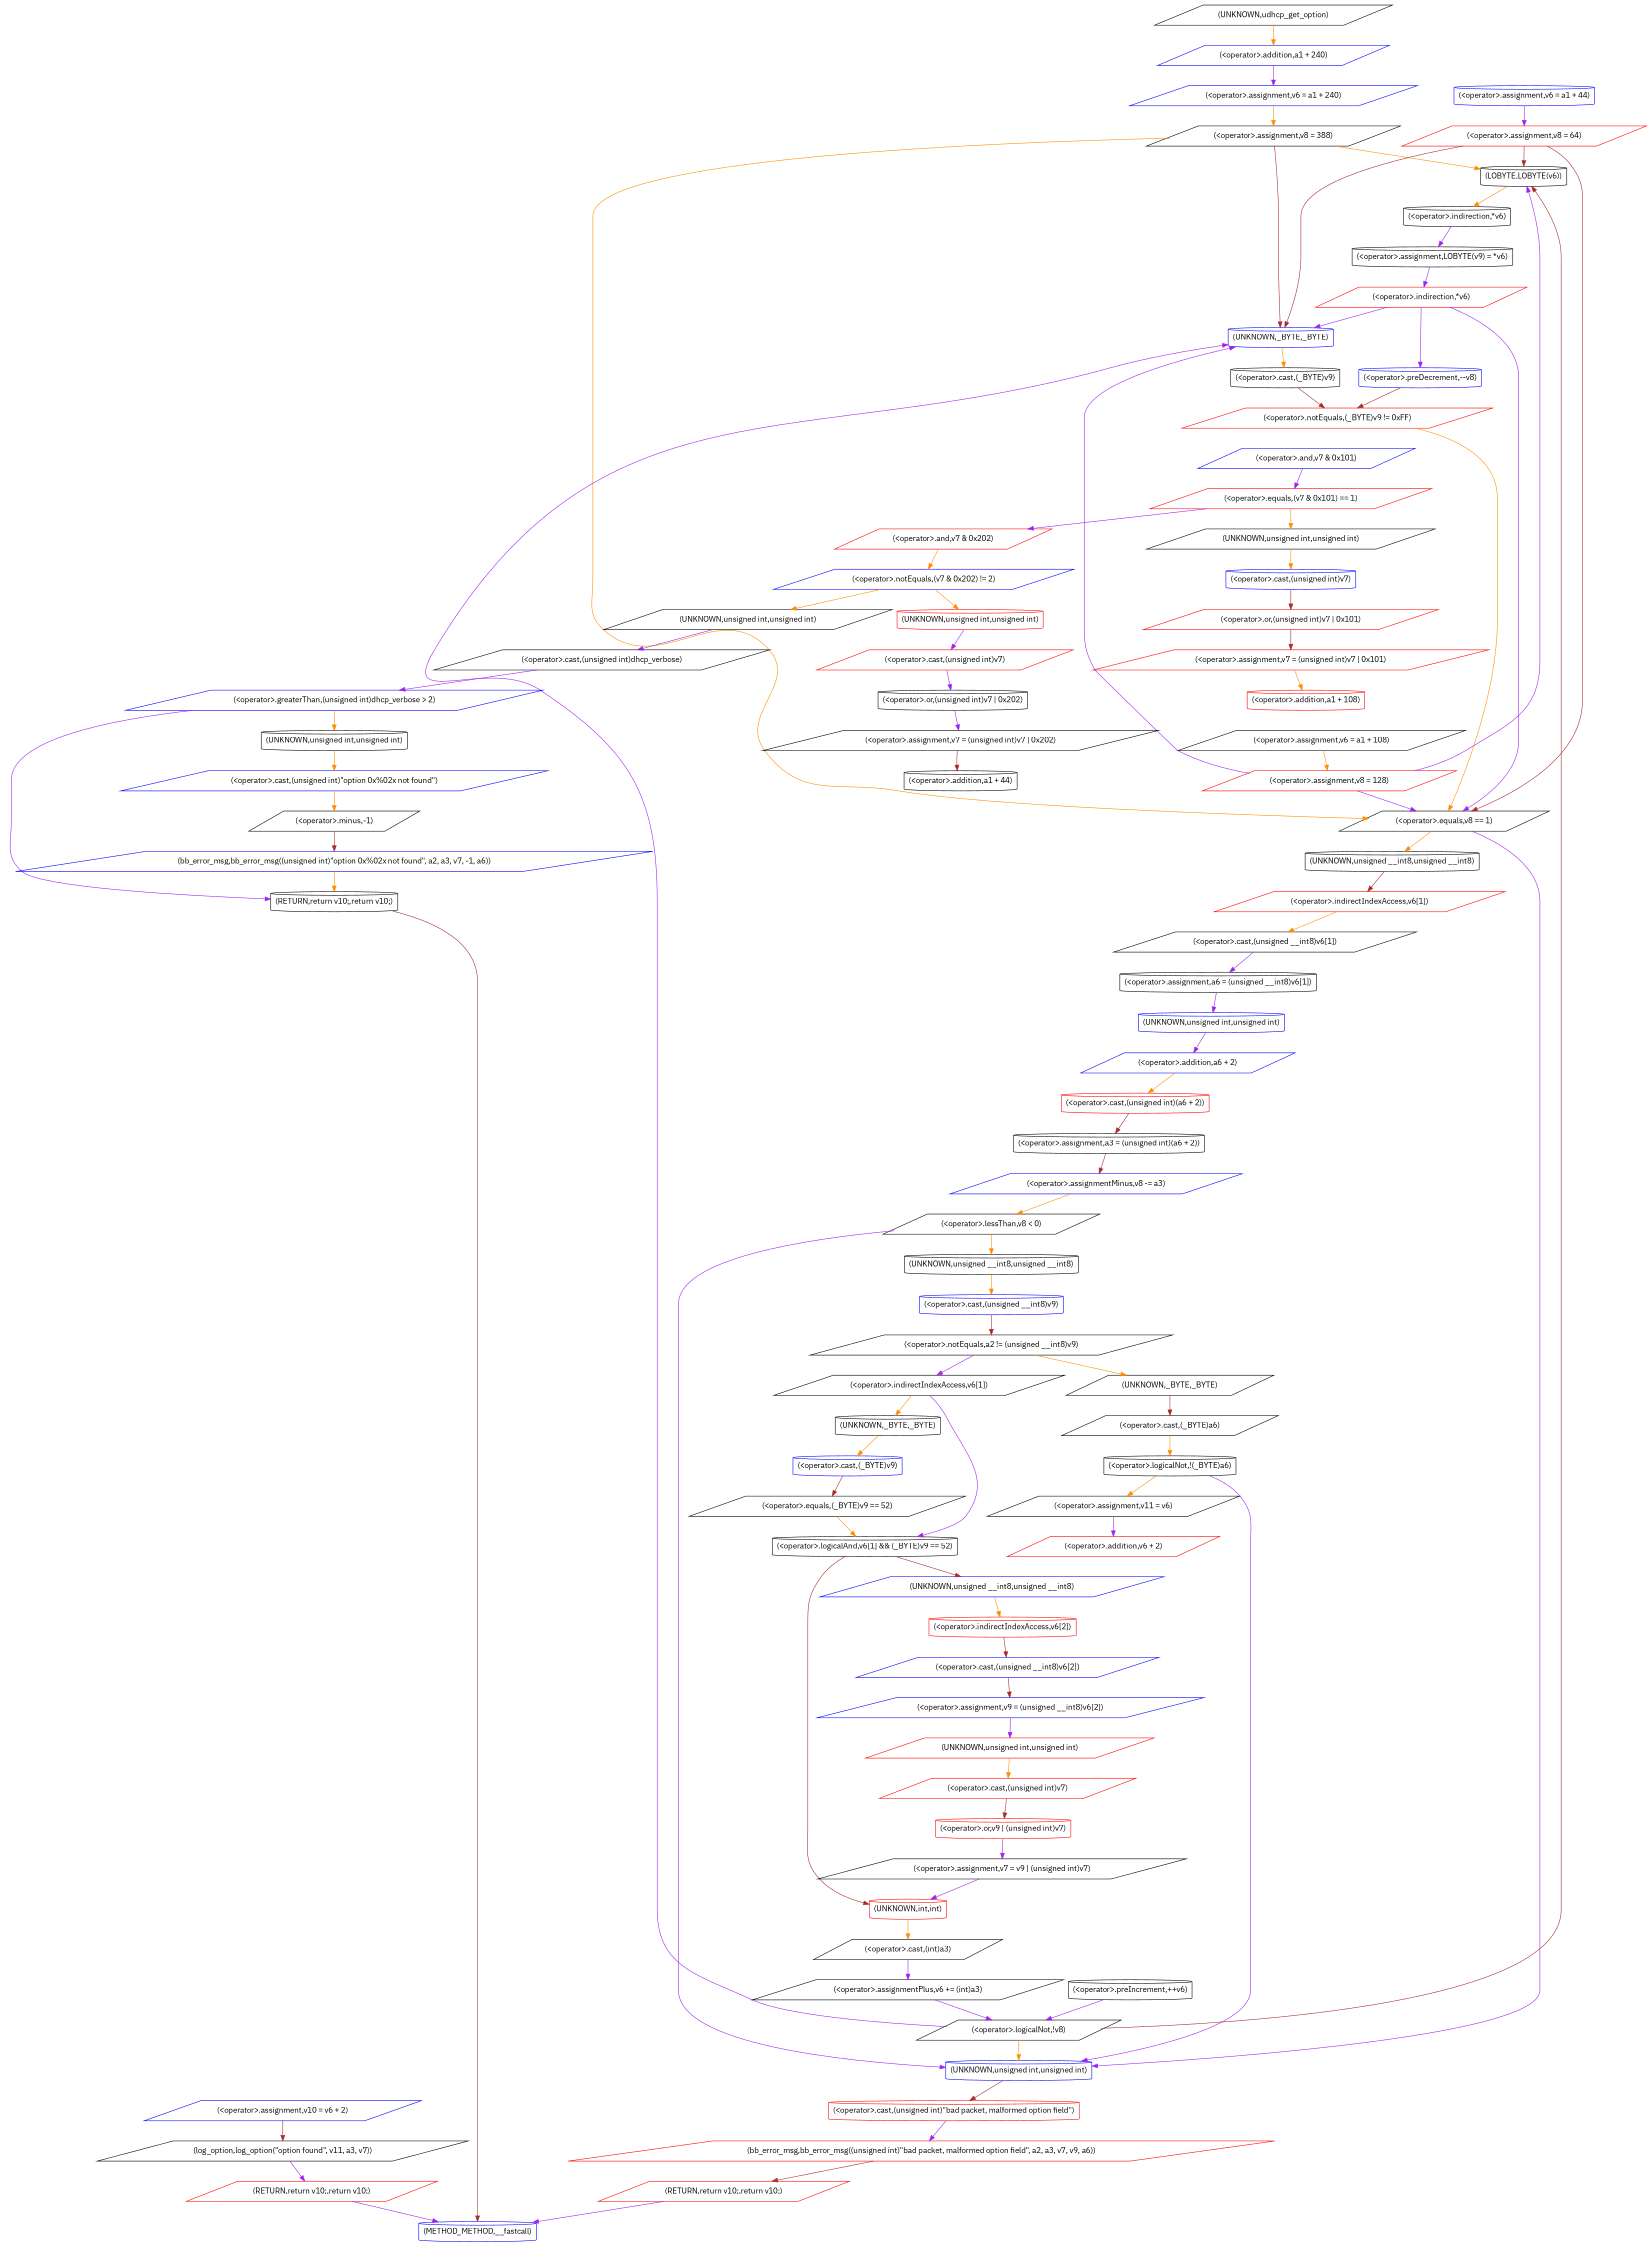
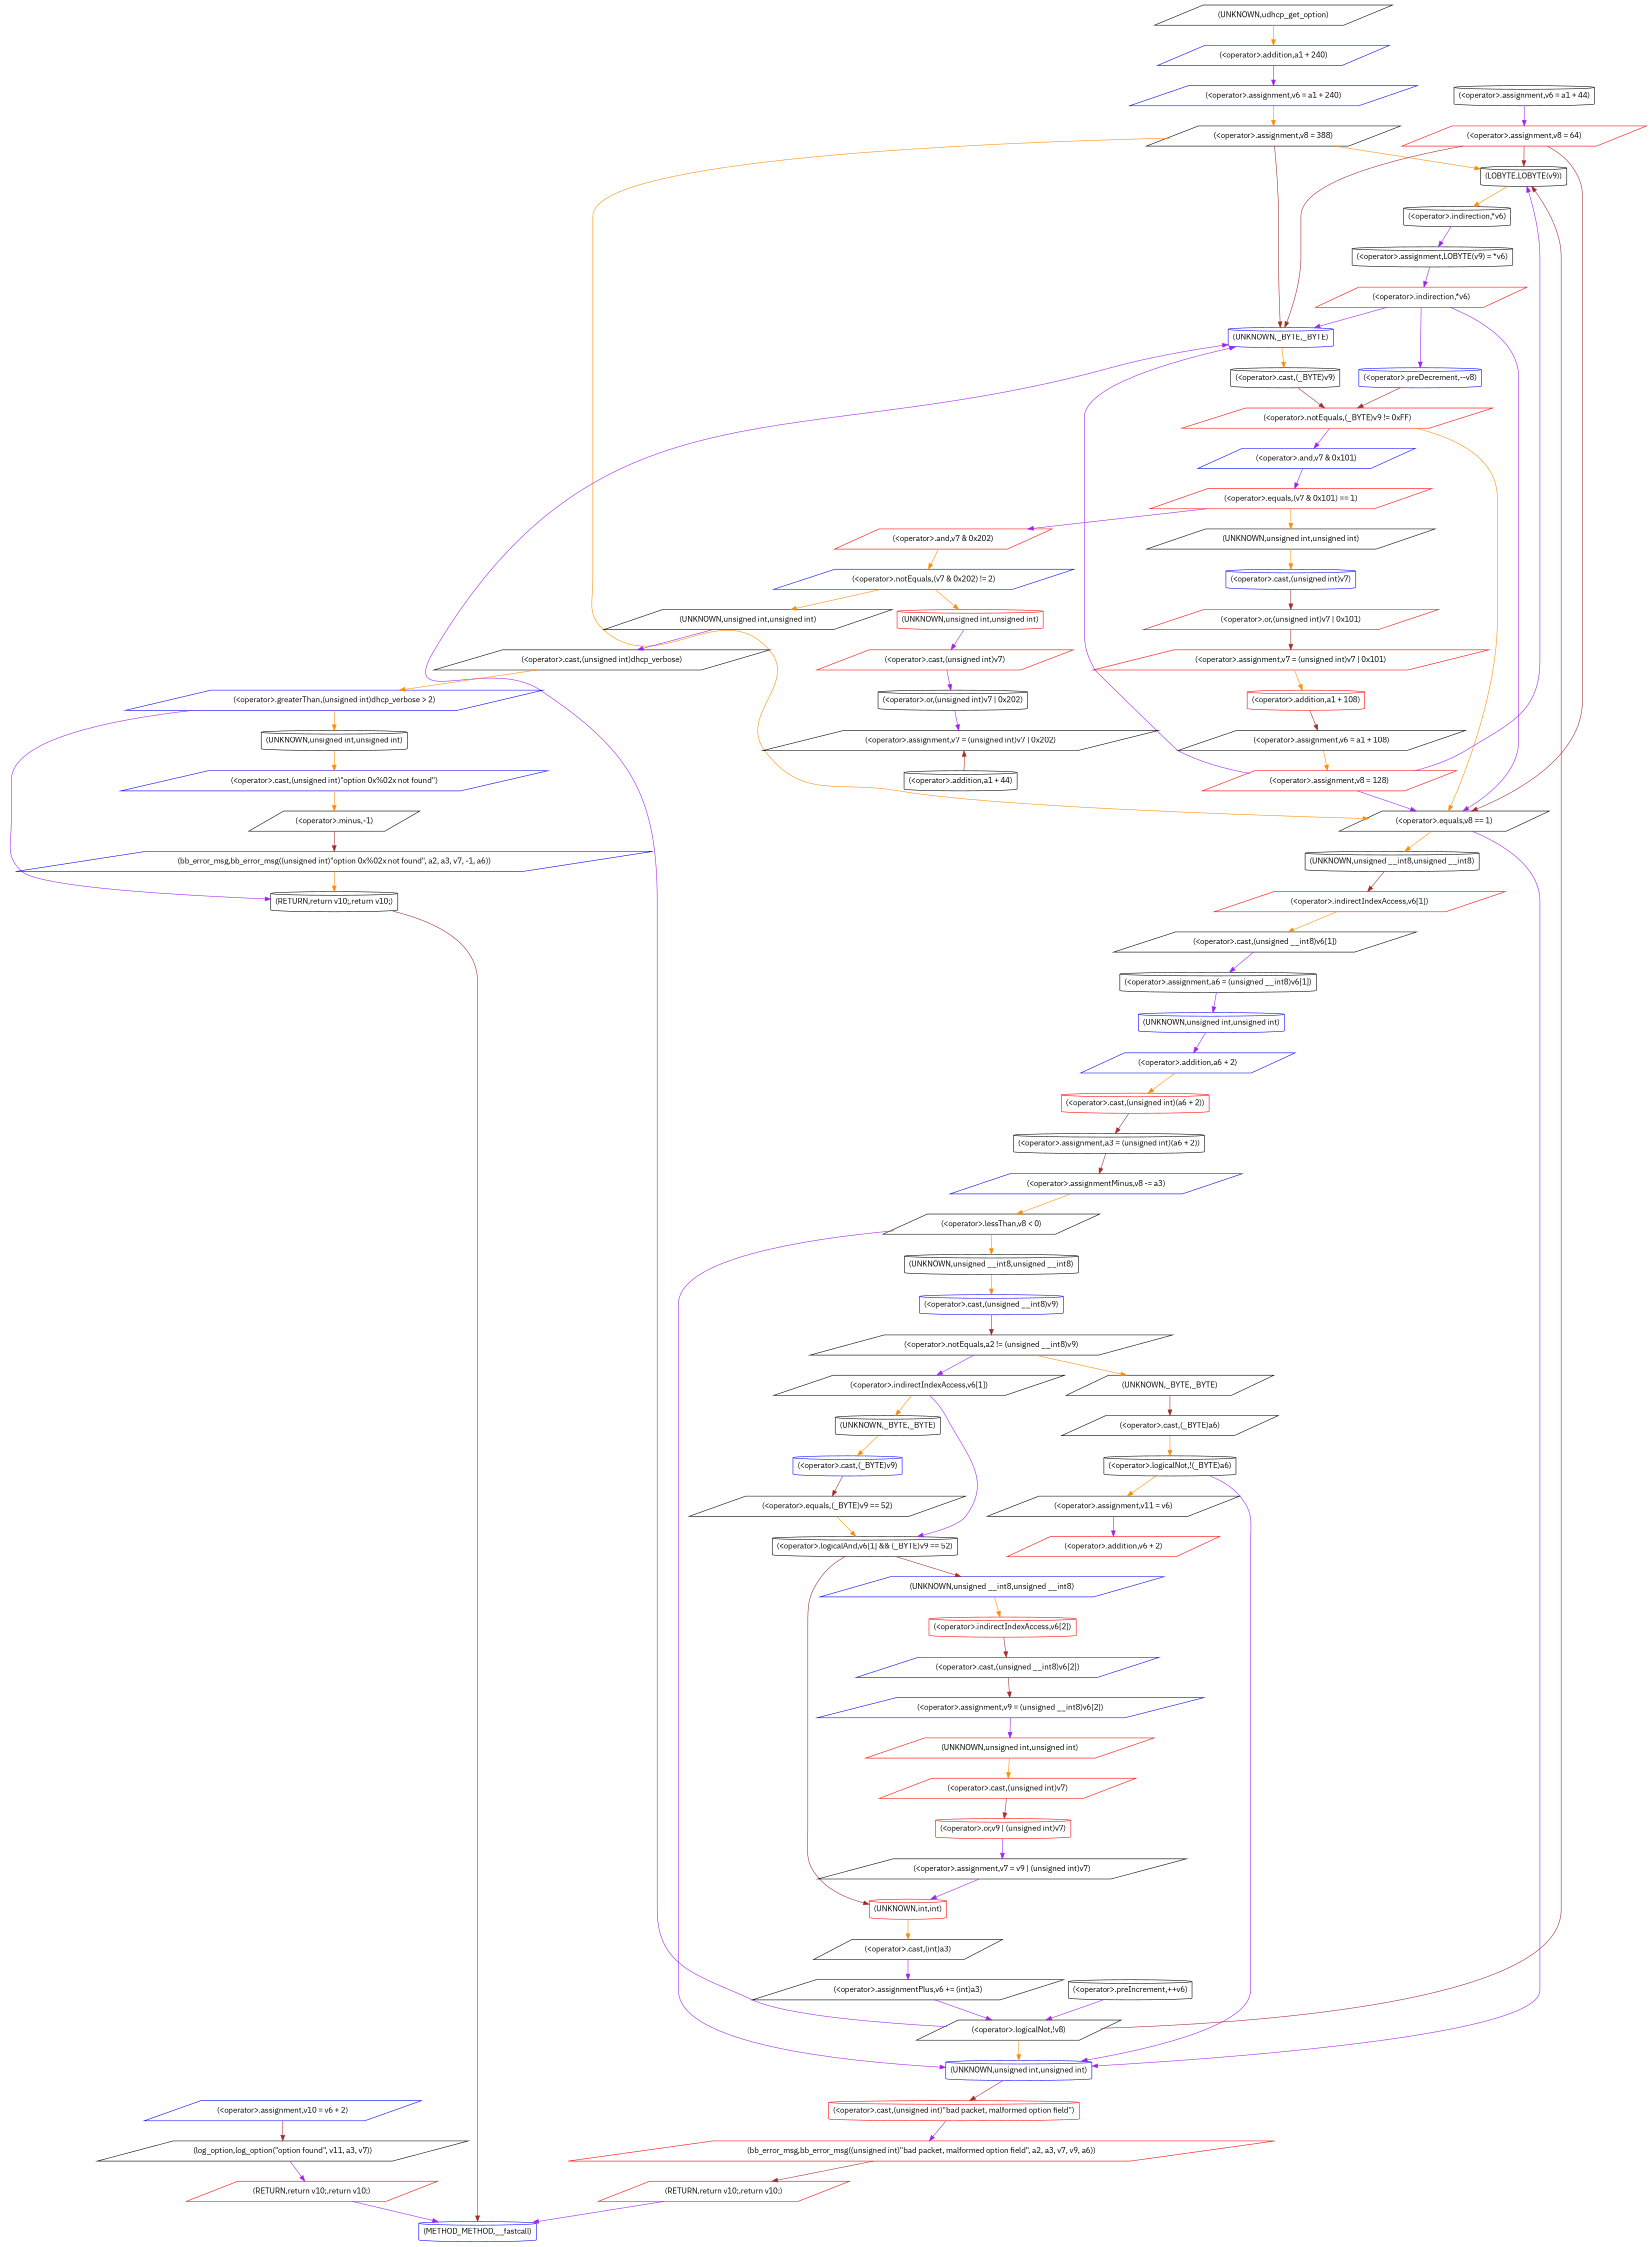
(1524, 96) -> (1524, 96)
(1524, 176) -> (1524, 176)
none -> (1324, 436)
(504, 675) -> (504, 675)
none -> (1313, 718)
(957, 758) -> (964, 764)
